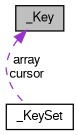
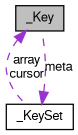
none -> (45, 61)
